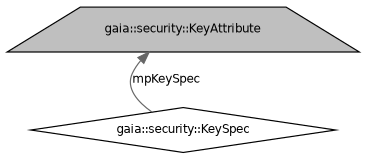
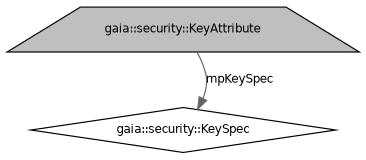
(132, 89) -> (206, 75)
